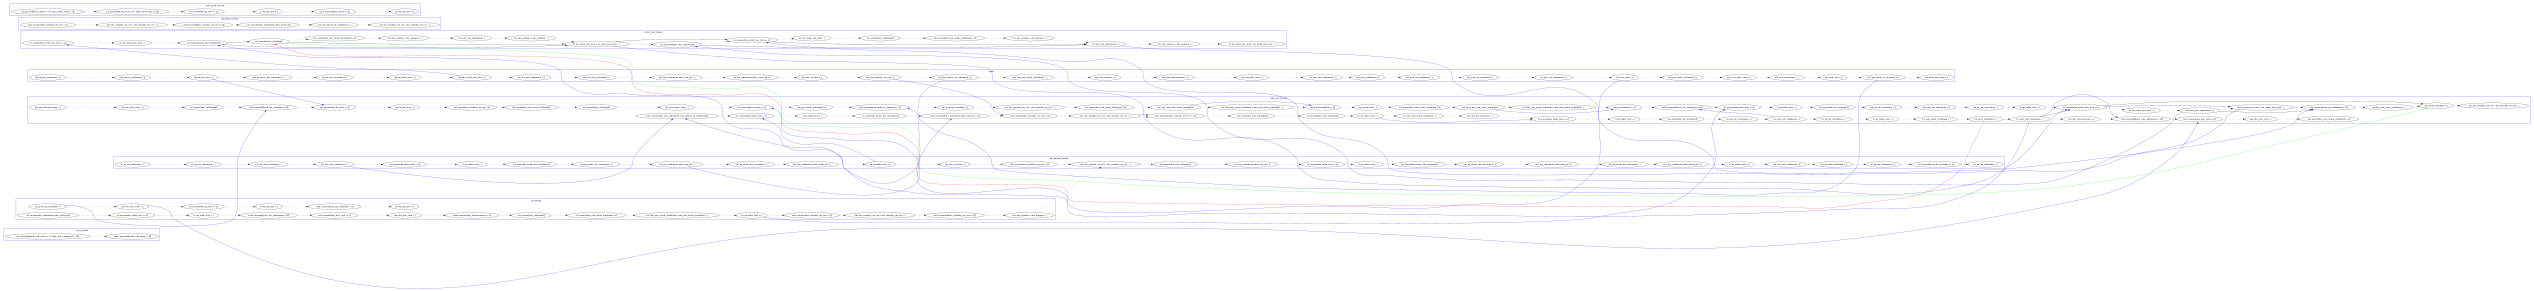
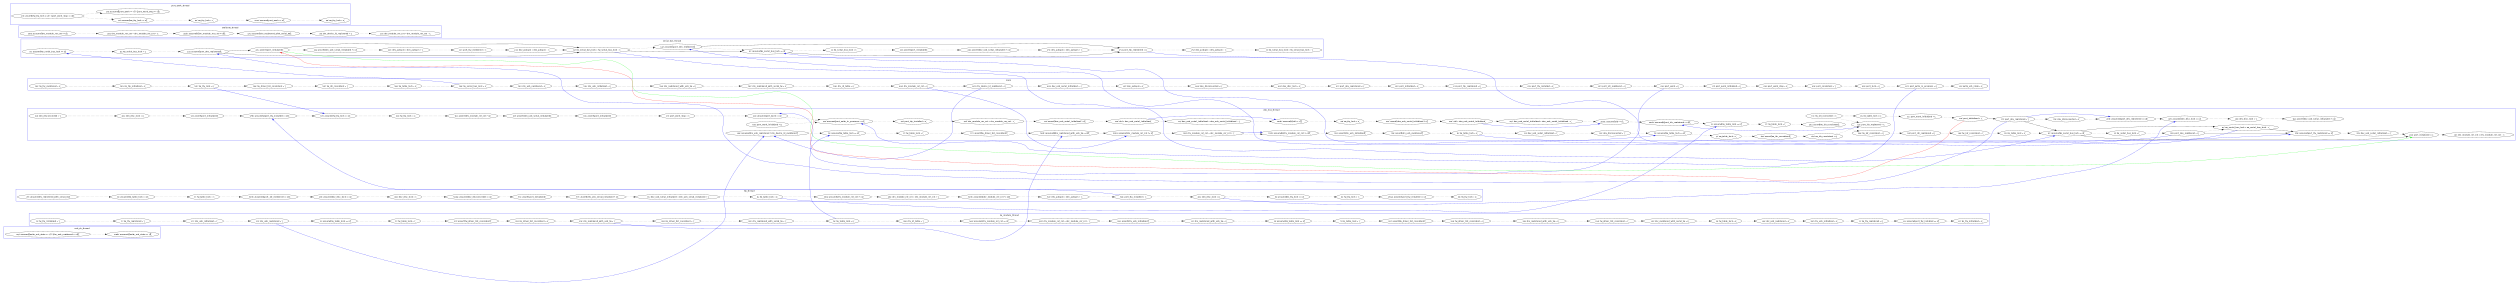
(90, 12) -> (89, 14)
(780, 107) -> (802, 118)
(1810, 119) -> (1846, 120)
(1065, 191) -> (1101, 197)
(82, 230) -> (82, 228)
